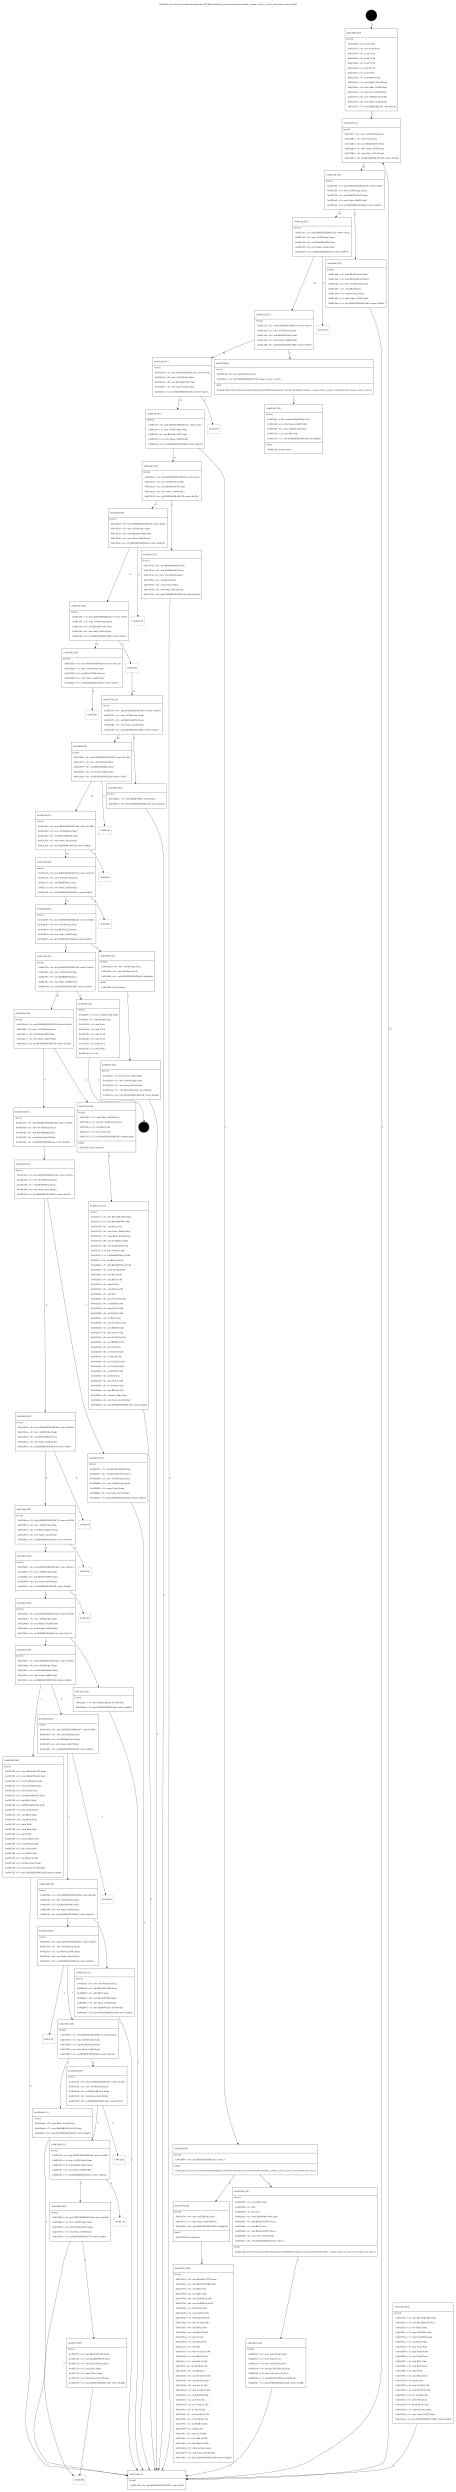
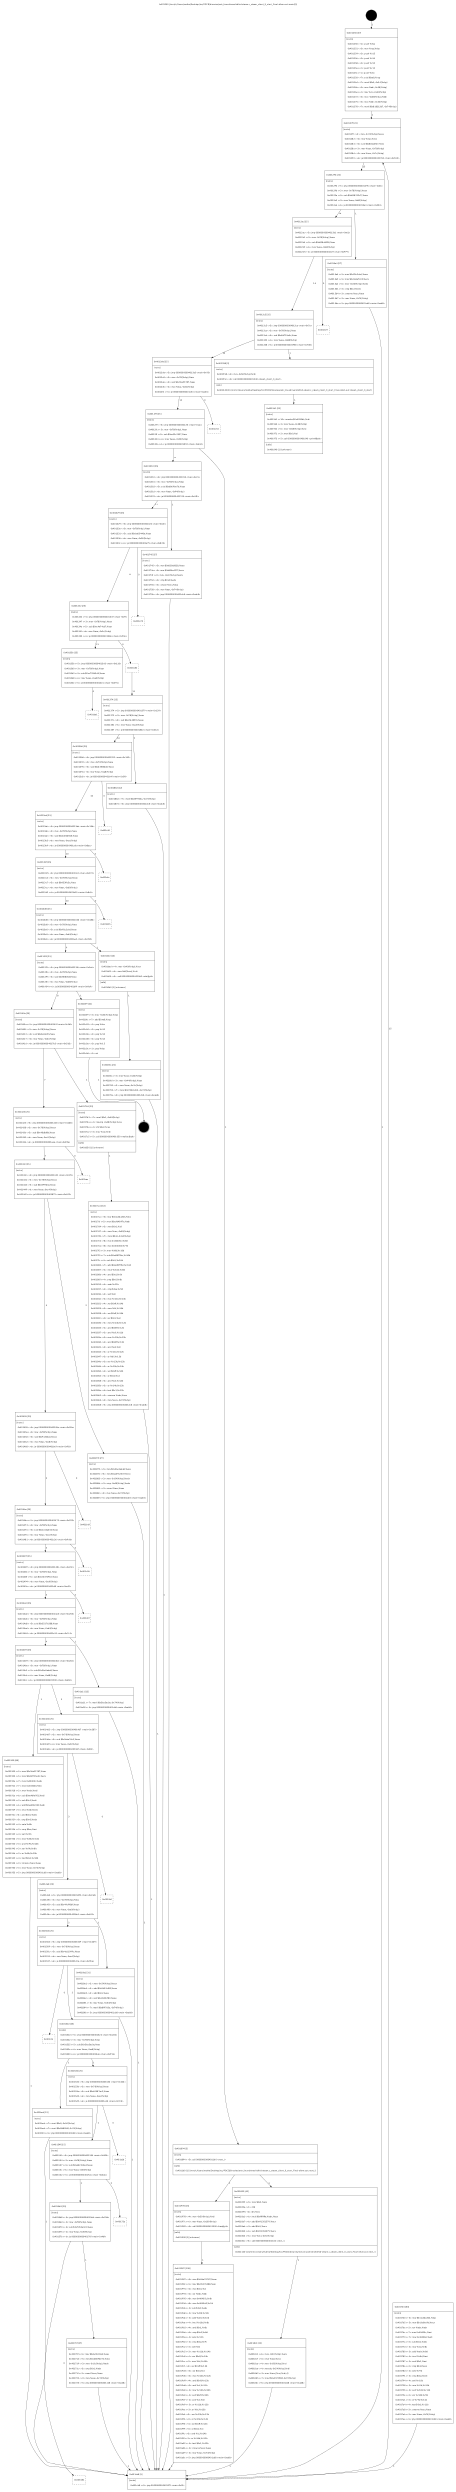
none -> (84, 1179)
(87, 2431) -> (107, 2431)
none -> (172, 2465)
